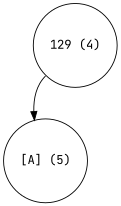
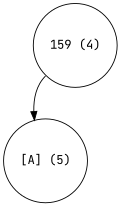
(75, 45) -> (75, 45)
